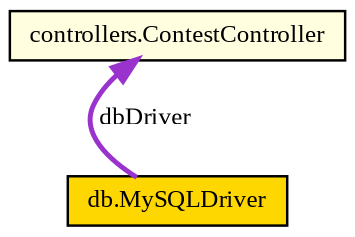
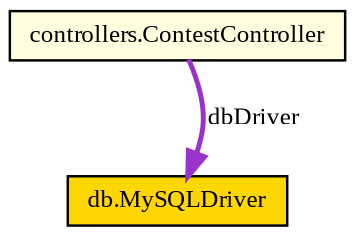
(92, 131) -> (202, 106)
